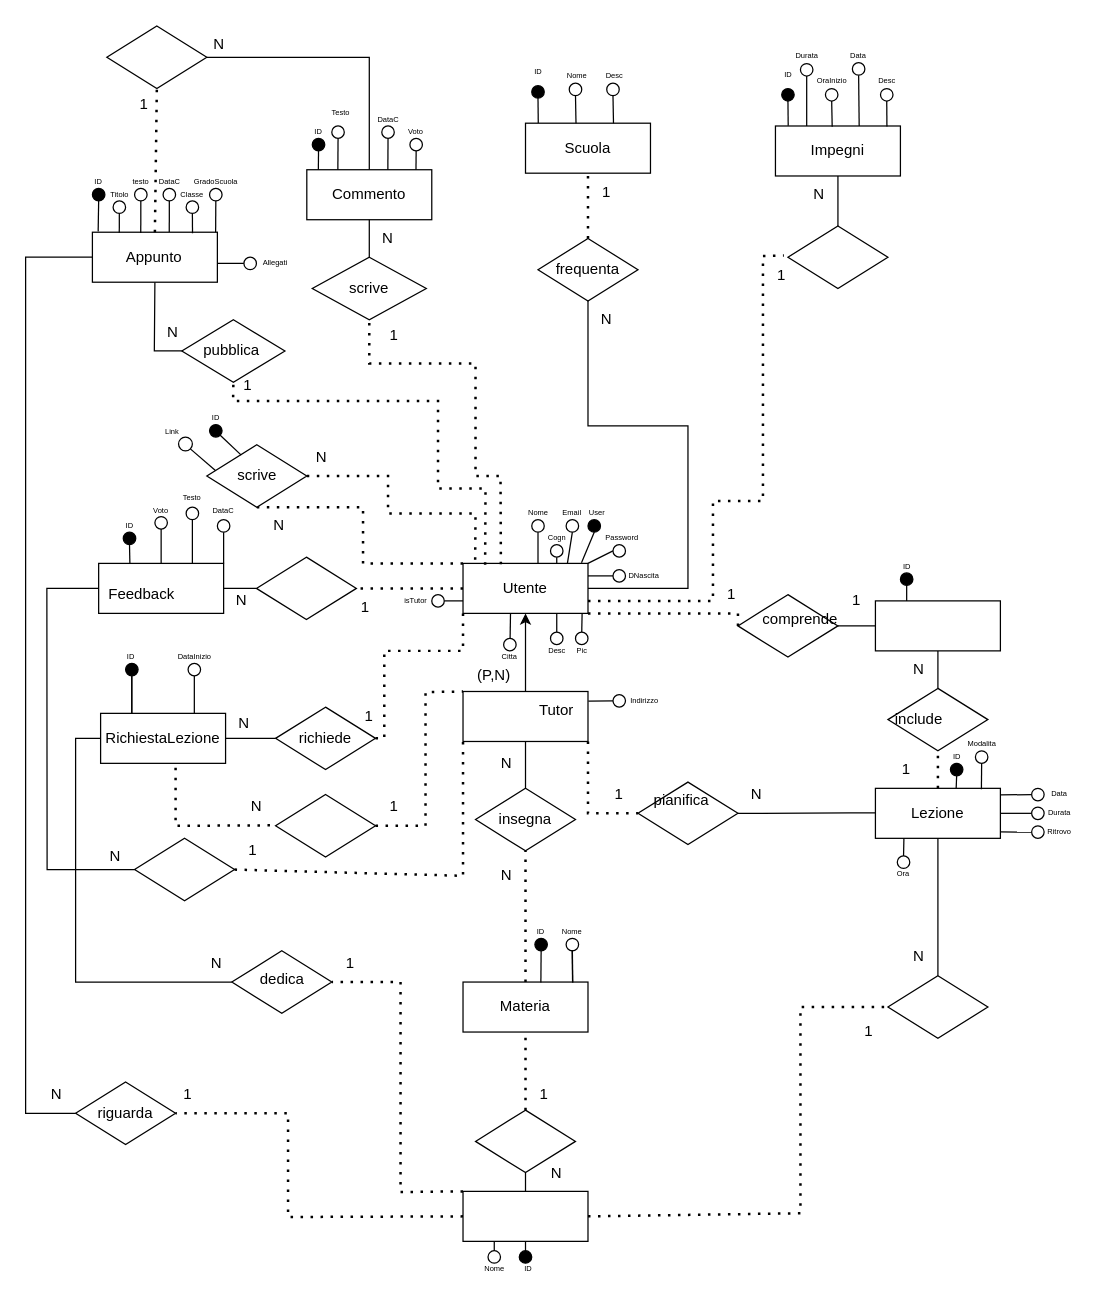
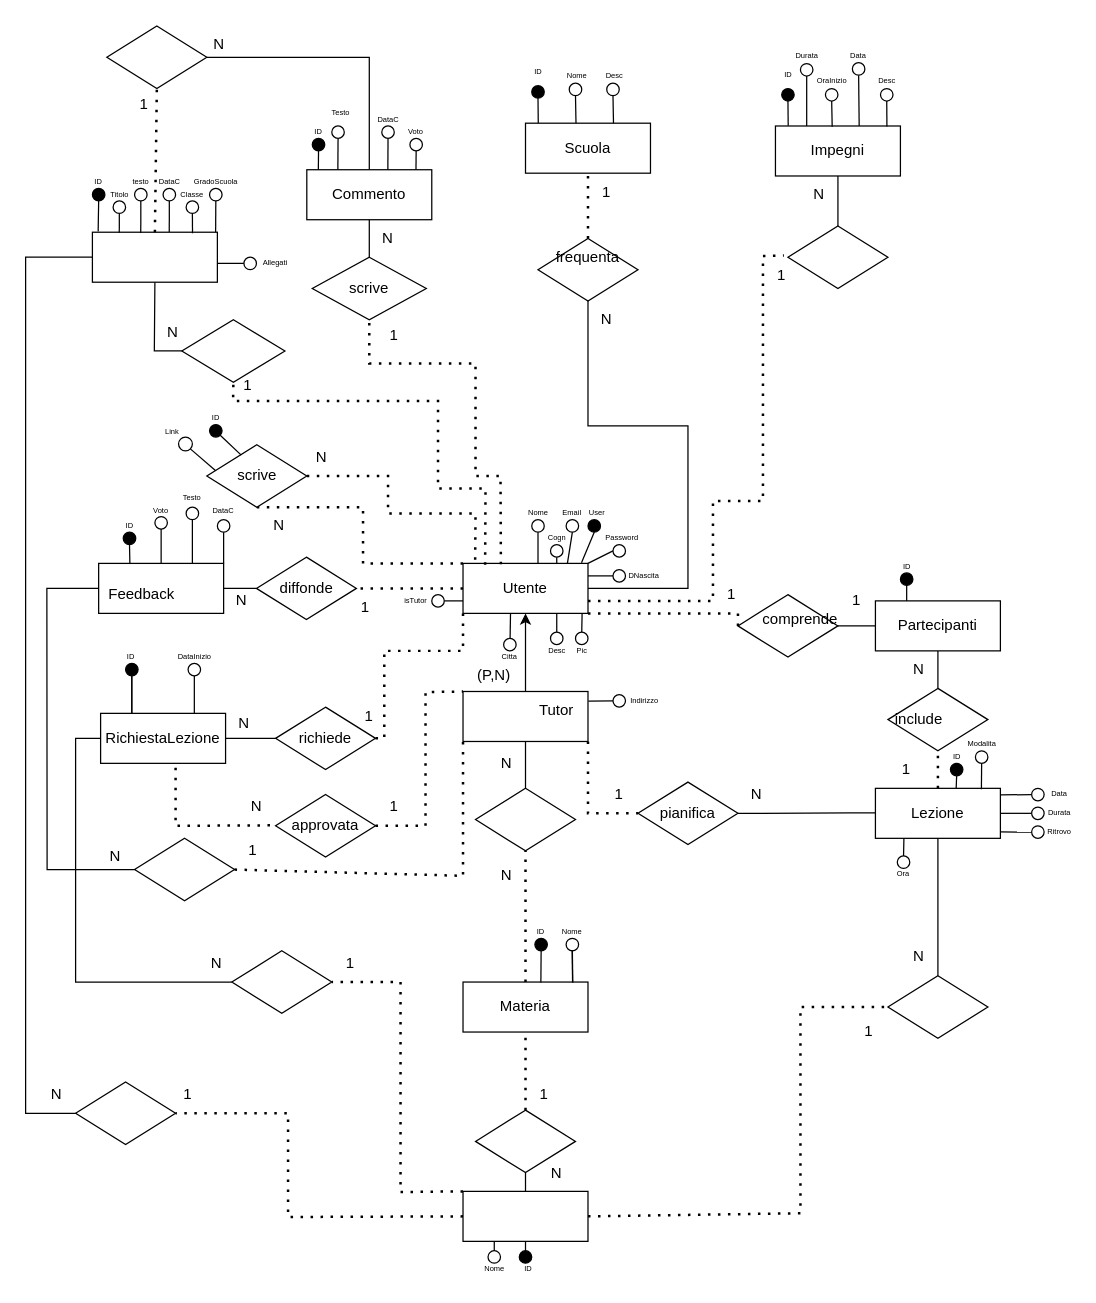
(155, 257) -> none
(588, 269) -> (588, 257)
(232, 351) -> none
none -> (306, 588)
none -> (938, 626)
(682, 801) -> (688, 813)
(526, 819) -> none
none -> (326, 826)
(282, 979) -> none
(126, 1113) -> none
